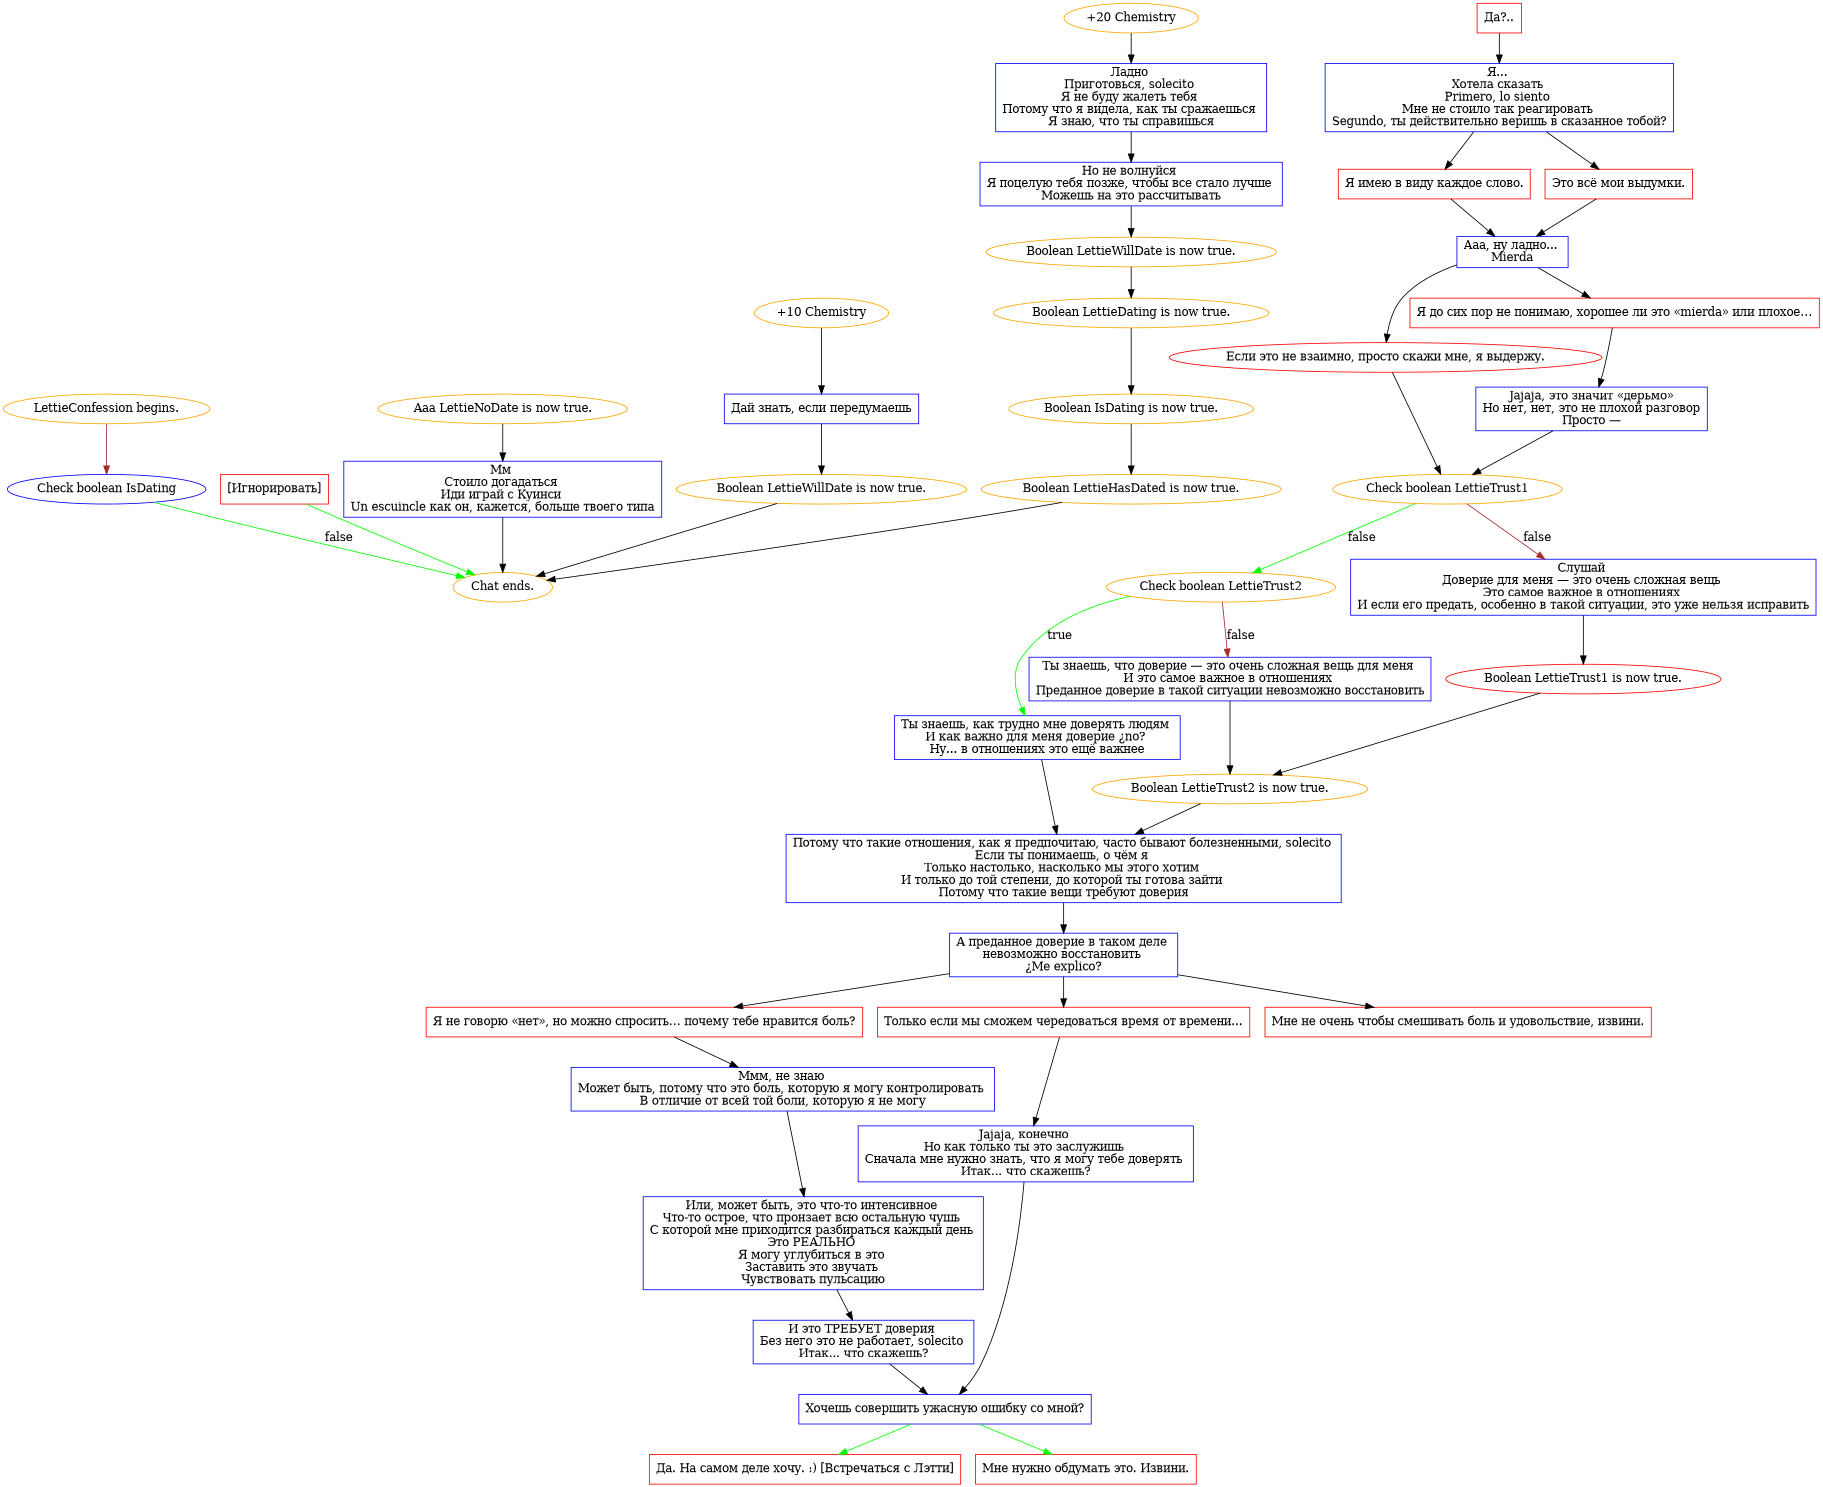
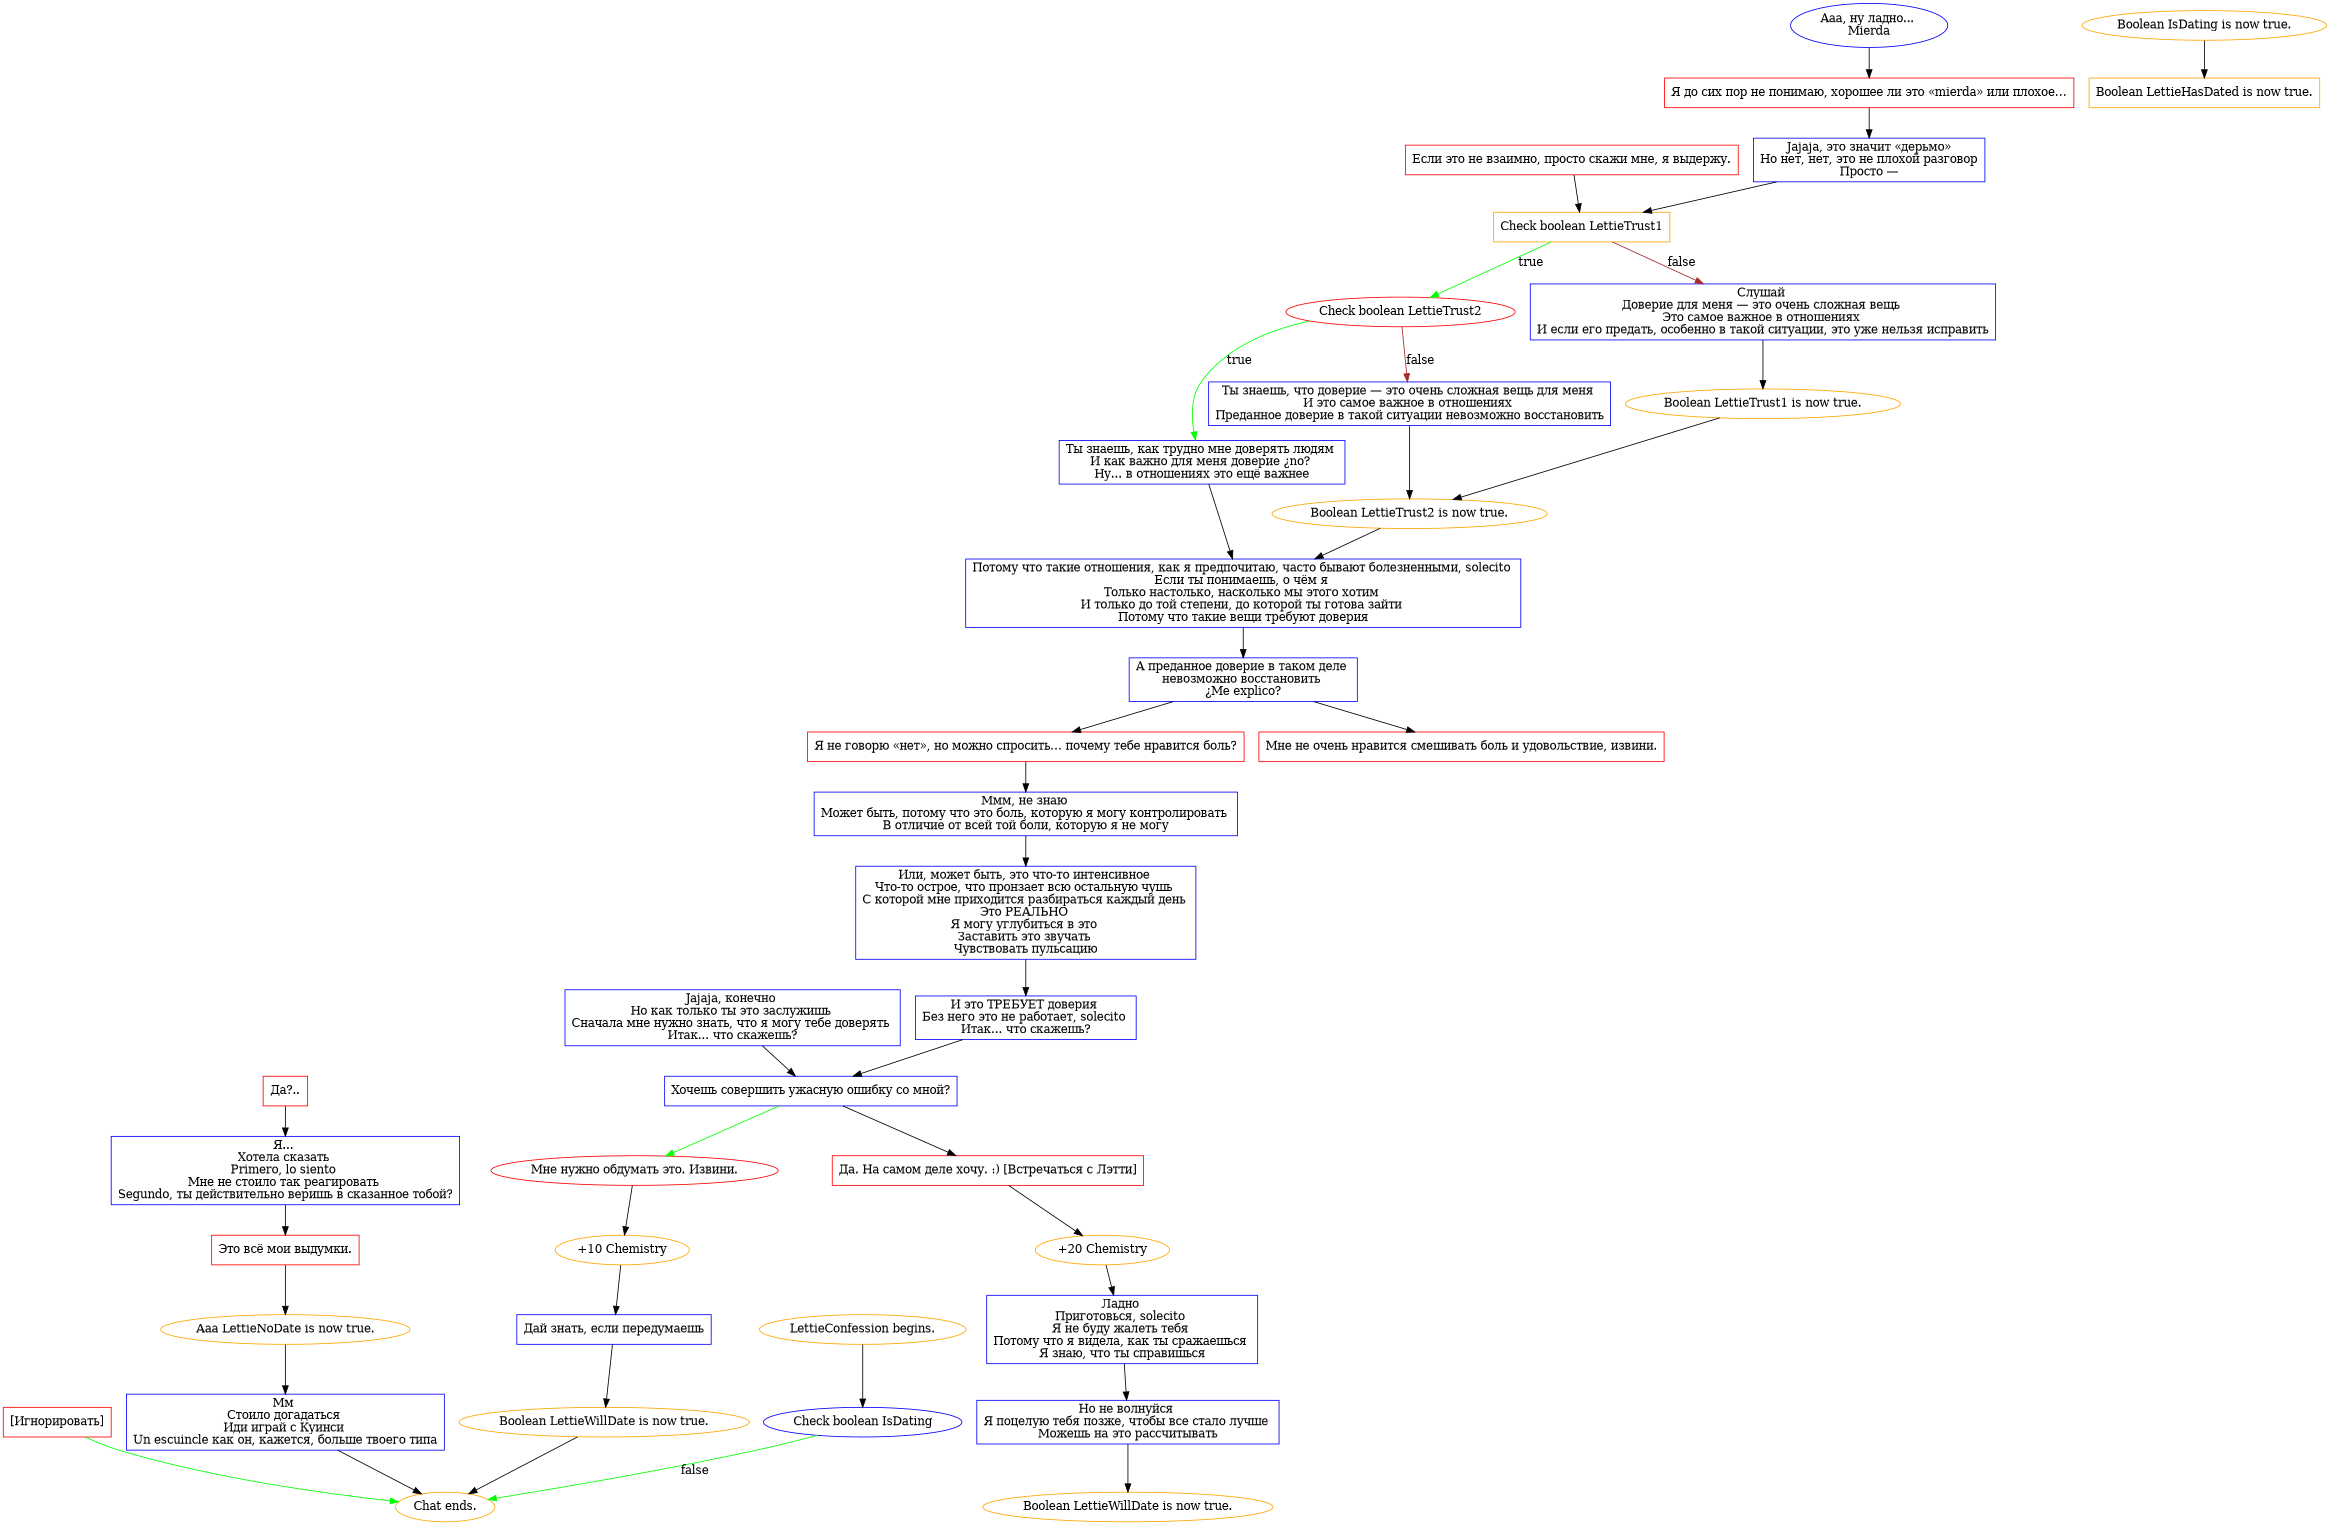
(1434, 184) -> none
(1570, 215) -> (285, 1286)
(1512, 252) -> (1869, 25)
(1411, 289) -> none
(1131, 313) -> none
(1386, 357) -> (1572, 160)
(107, 445) -> (863, 1372)
(1131, 489) -> (2204, 93)
(1447, 489) -> (1582, 227)
(1362, 538) -> (1531, 263)
(809, 543) -> none
(1221, 587) -> (1401, 312)
(1583, 679) -> (1763, 404)
(1064, 1022) -> none
(1458, 1022) -> (1461, 747)
none -> (629, 1206)
none -> (1042, 1208)
(879, 1438) -> (895, 1129)
(1086, 1469) -> (635, 1171)
